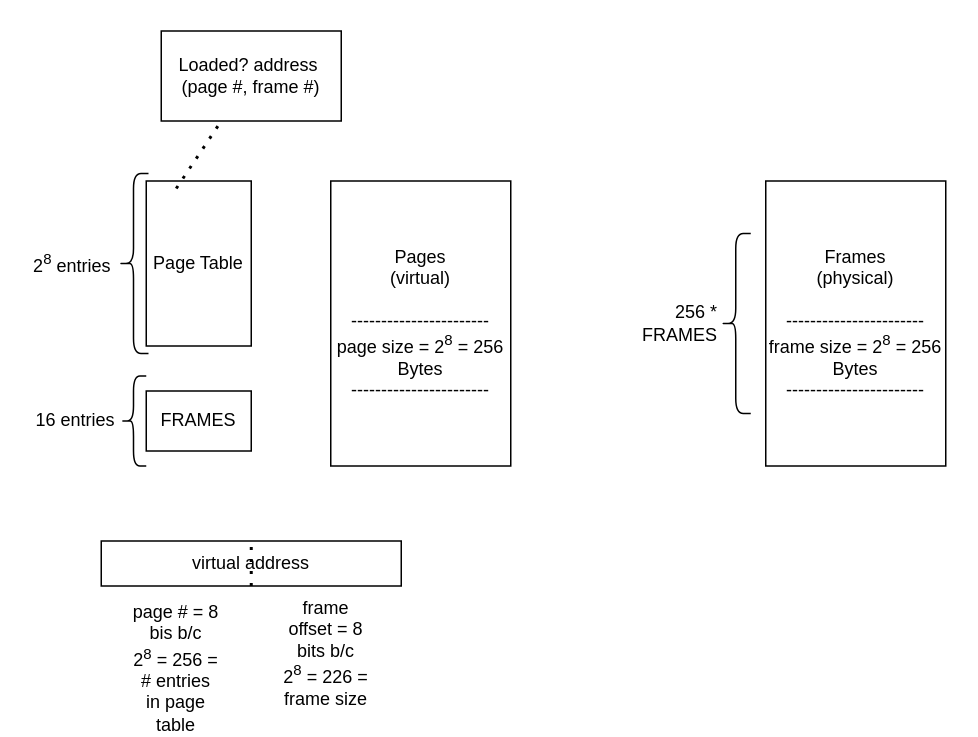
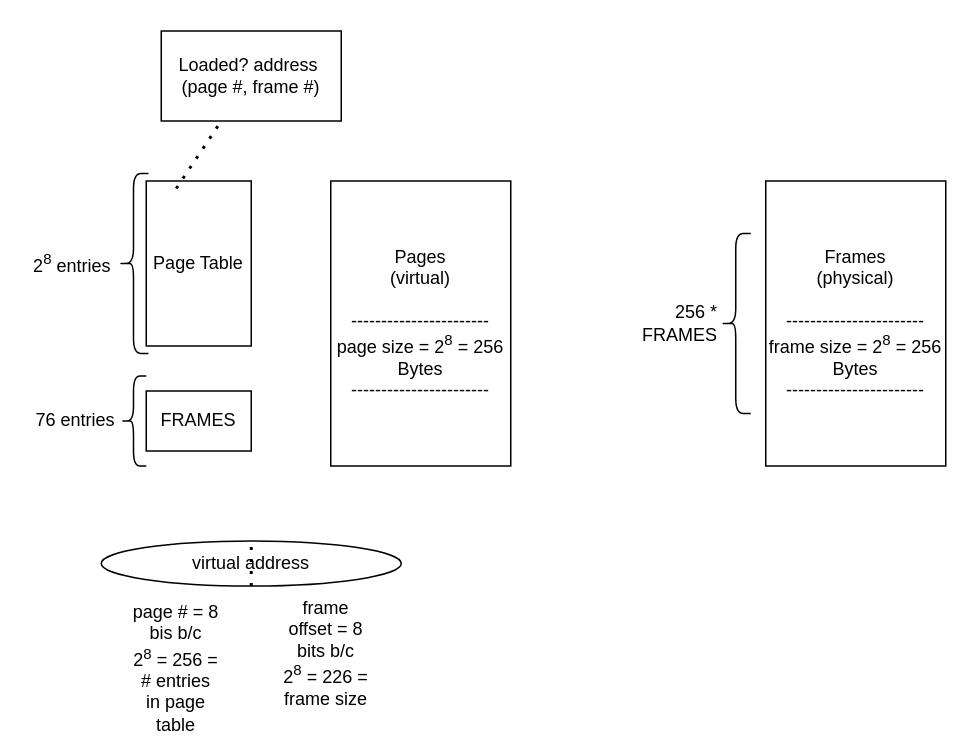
(76, 421) -> (76, 421)
(251, 563) -> (251, 563)
